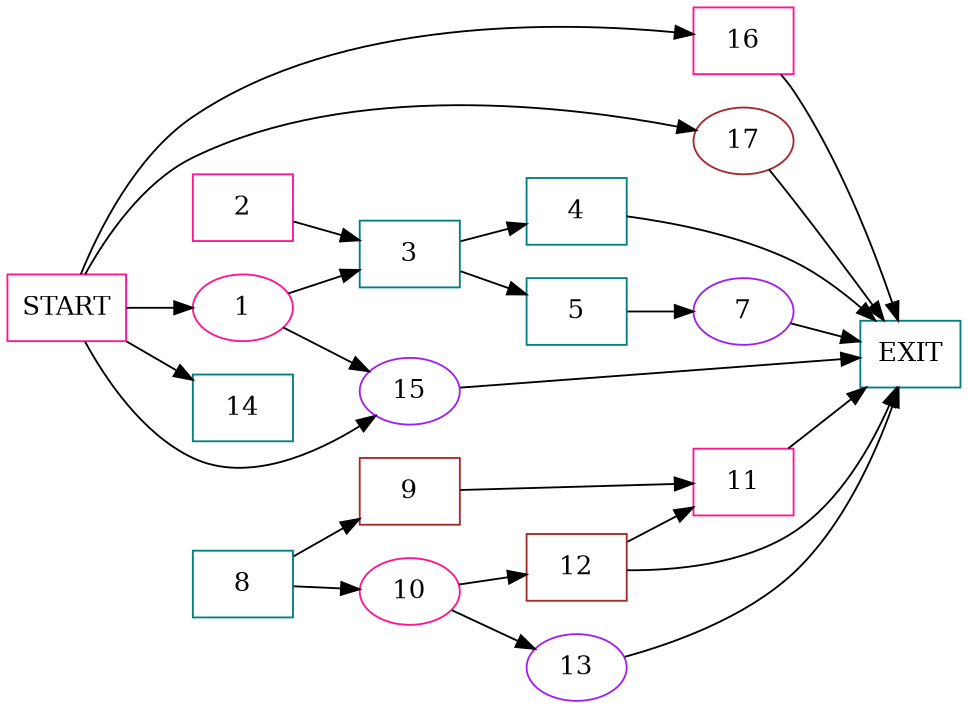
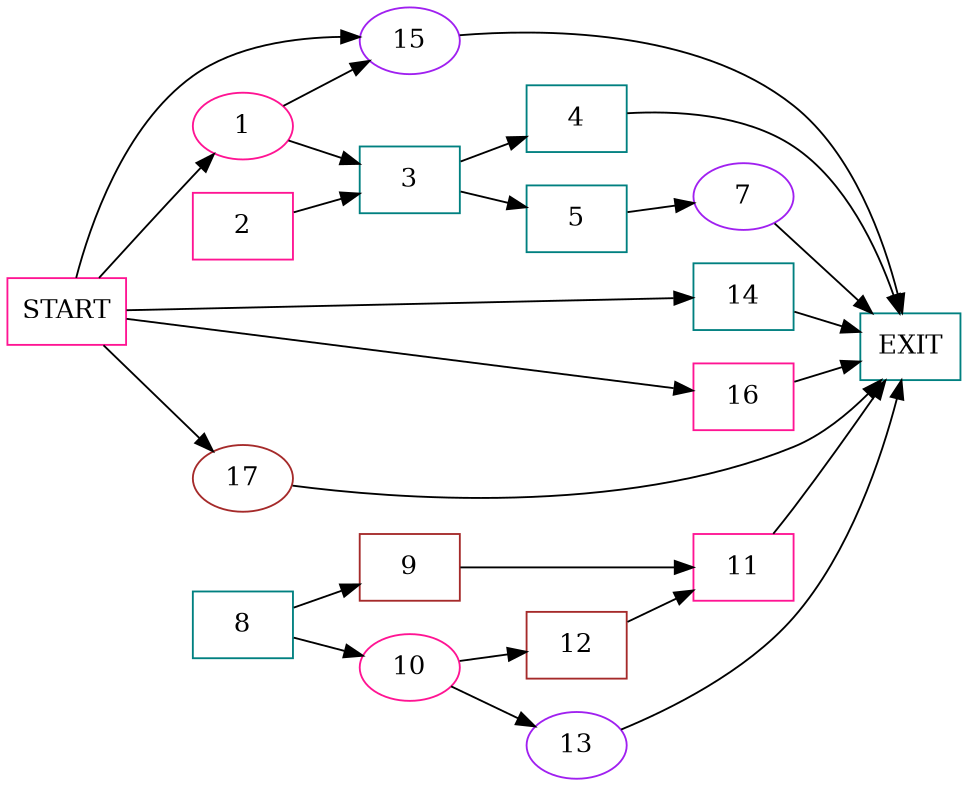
(788, 535) -> (818, 319)
